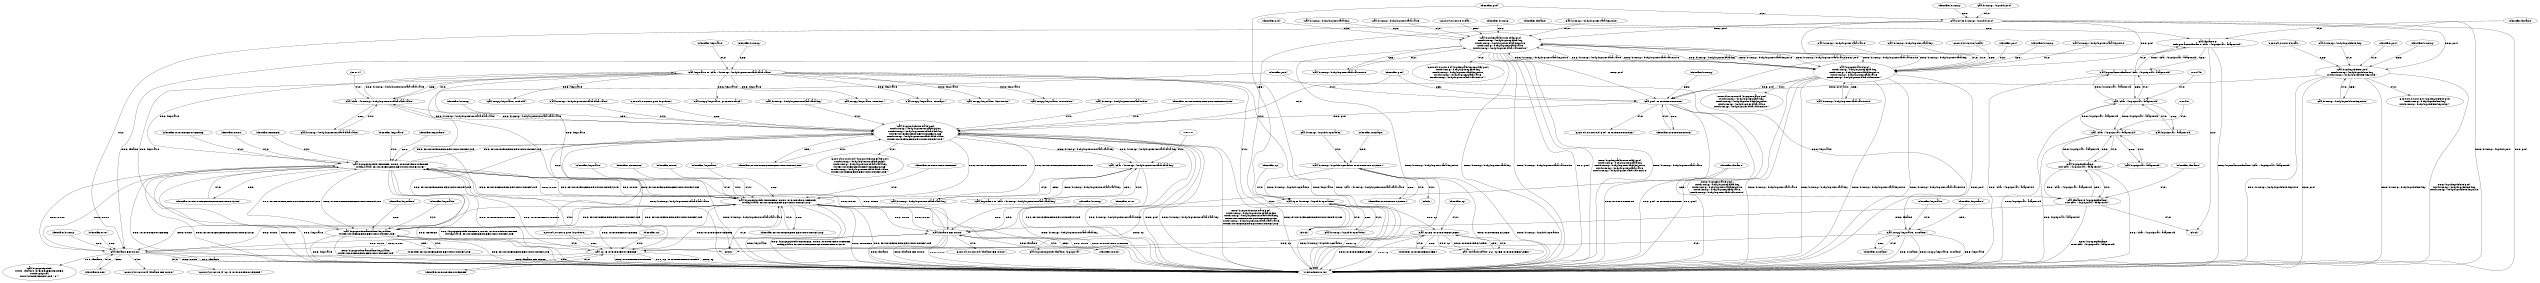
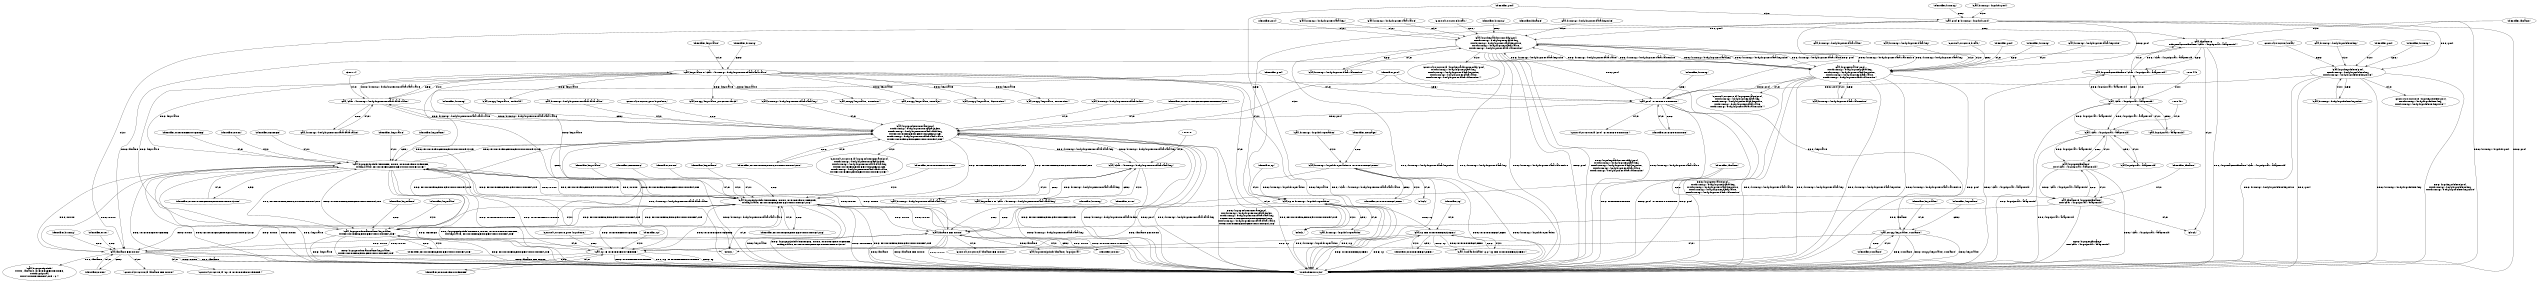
(1139, 233) -> (1144, 233)
